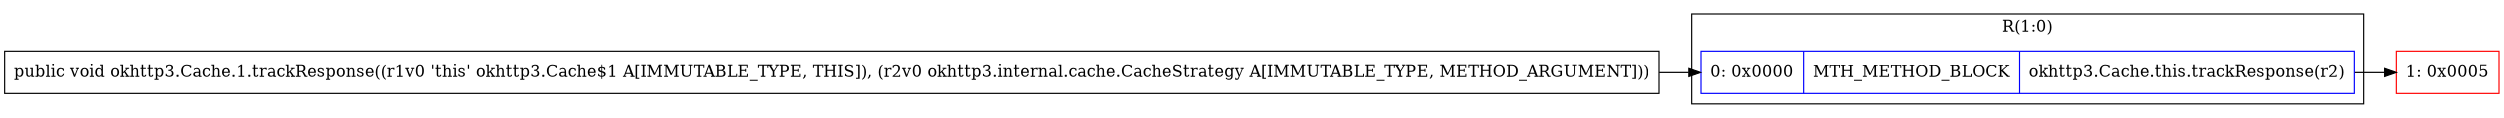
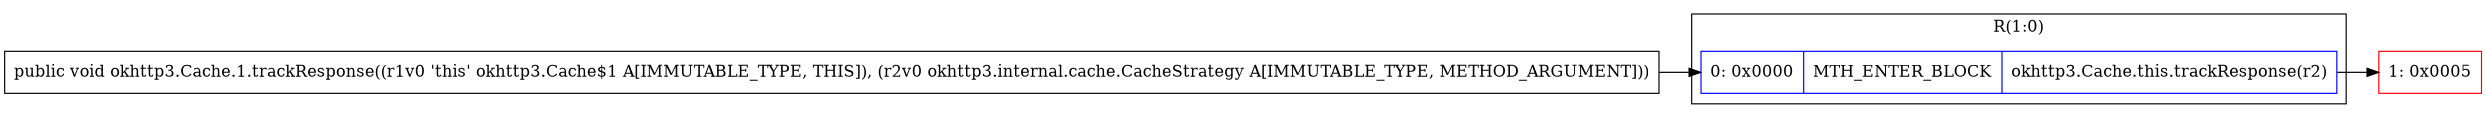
(1912, 72) -> (1903, 72)
